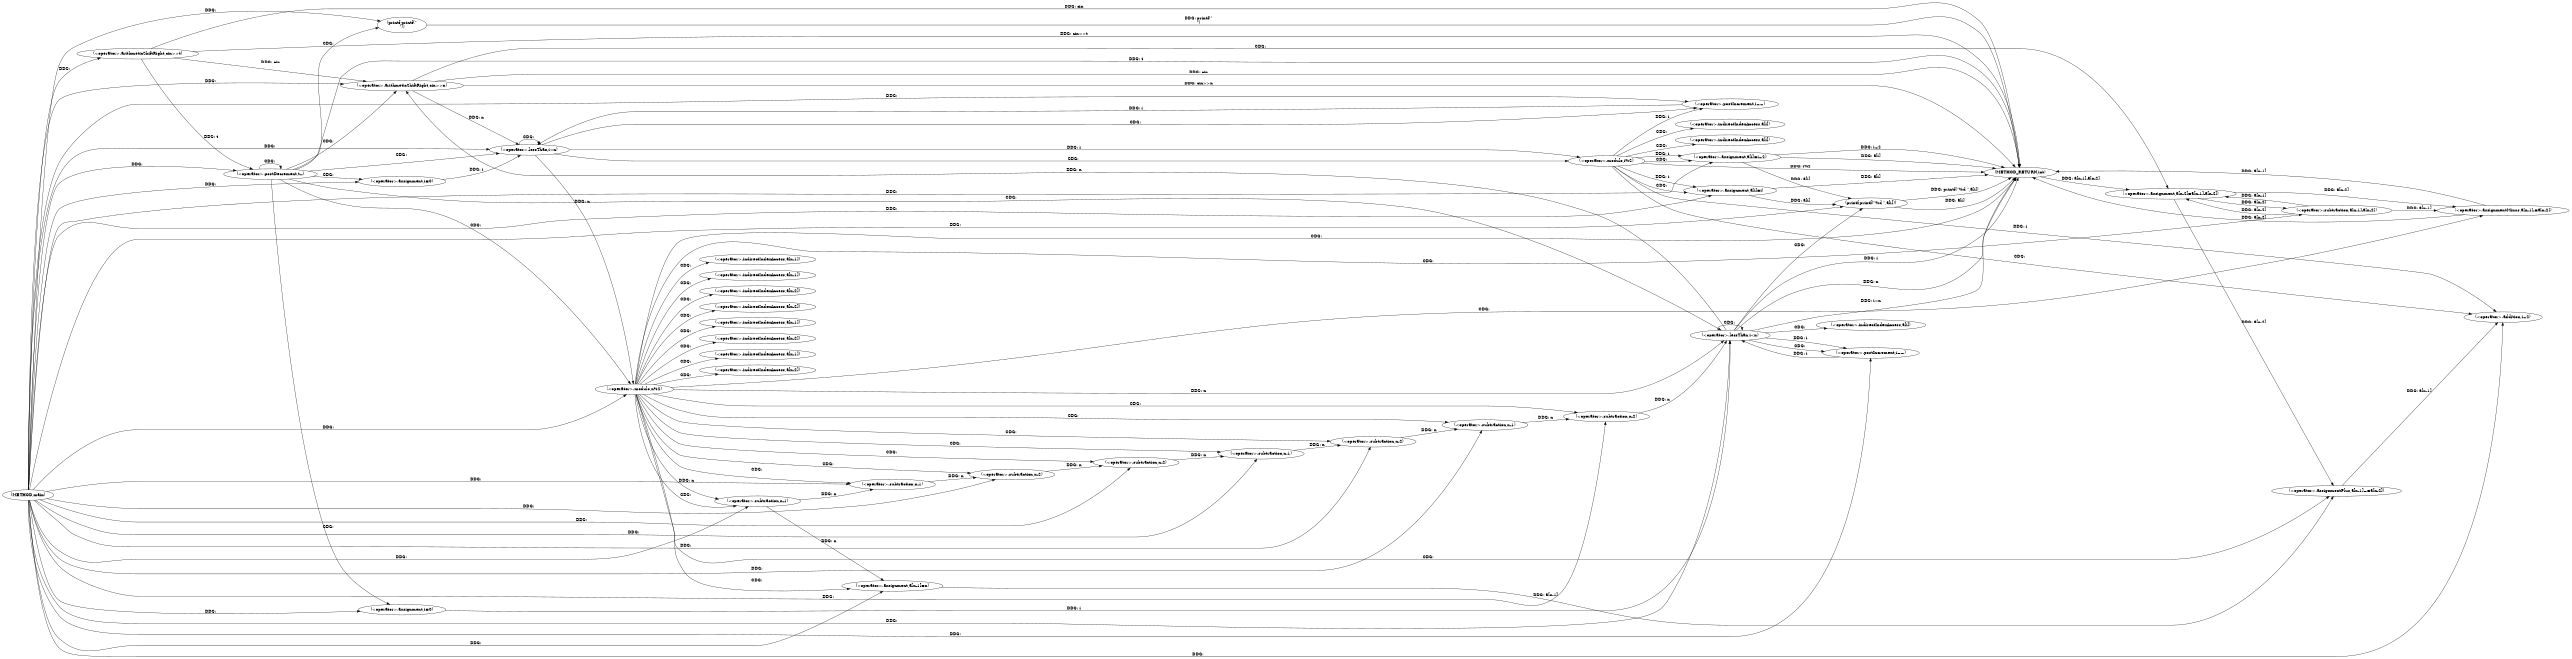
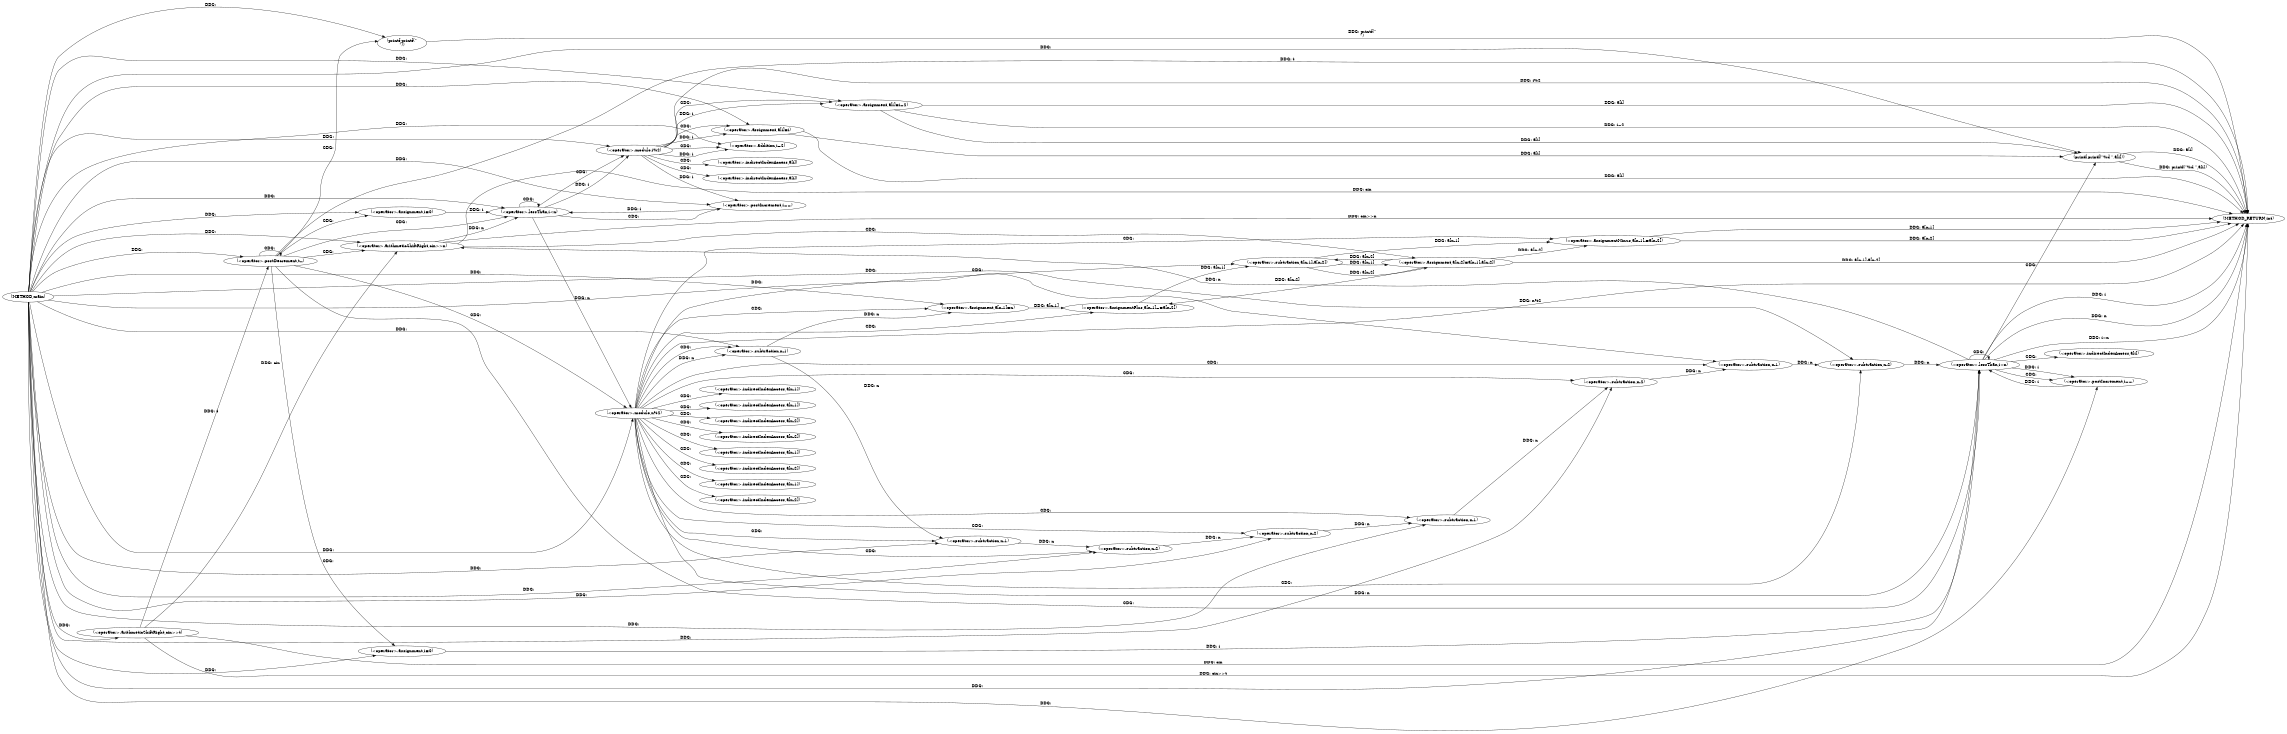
none -> (221, 139)
(2083, 184) -> (1878, 263)
(1317, 236) -> (1530, 301)
(2419, 405) -> (1188, 280)
